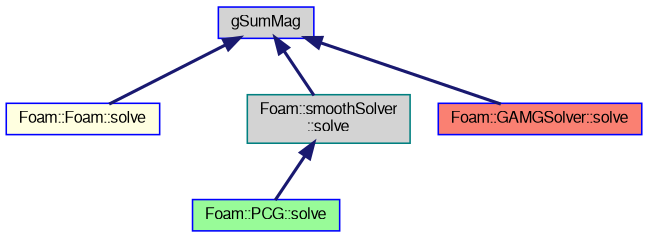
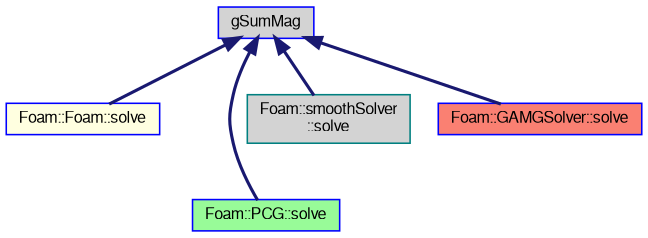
(290, 178) -> (230, 127)
